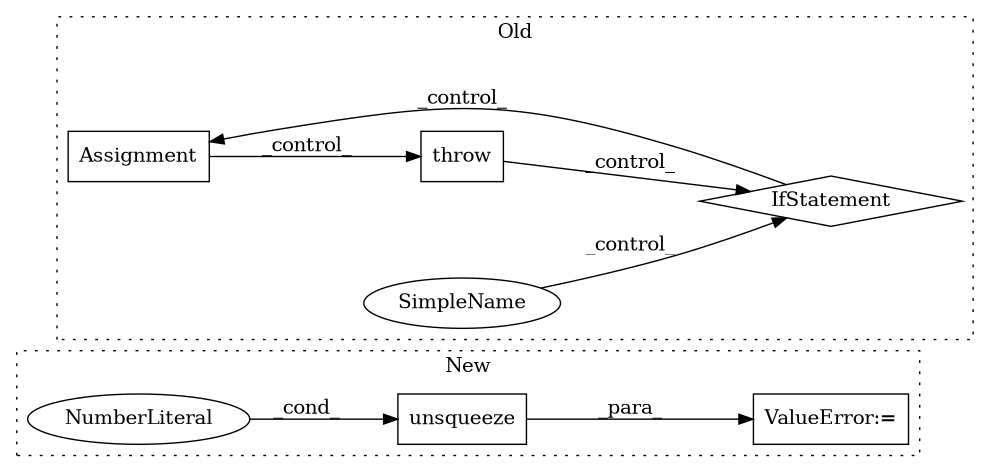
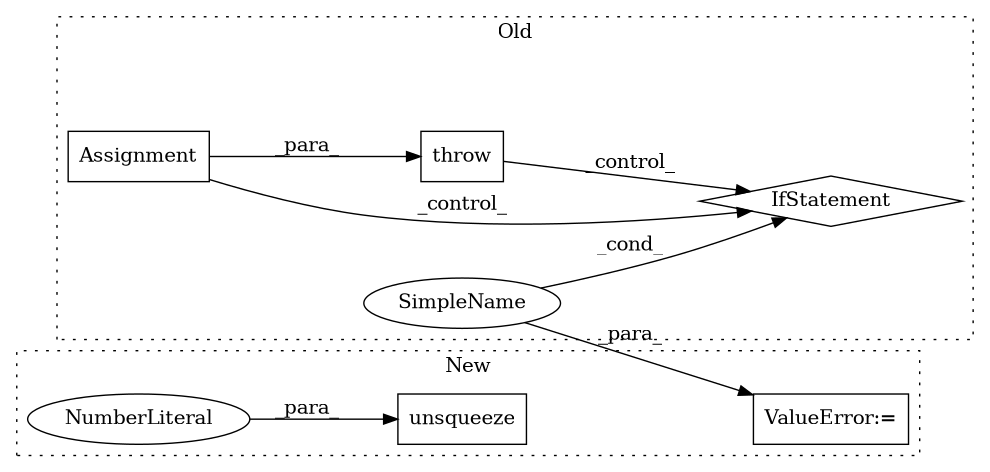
(509, 111) -> (471, 223)
(307, 146) -> (307, 146)
(630, 245) -> (630, 245)
(307, 409) -> (307, 409)
(633, 419) -> (643, 360)
